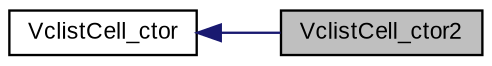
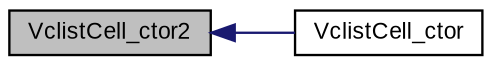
(251, 33) -> (265, 33)
